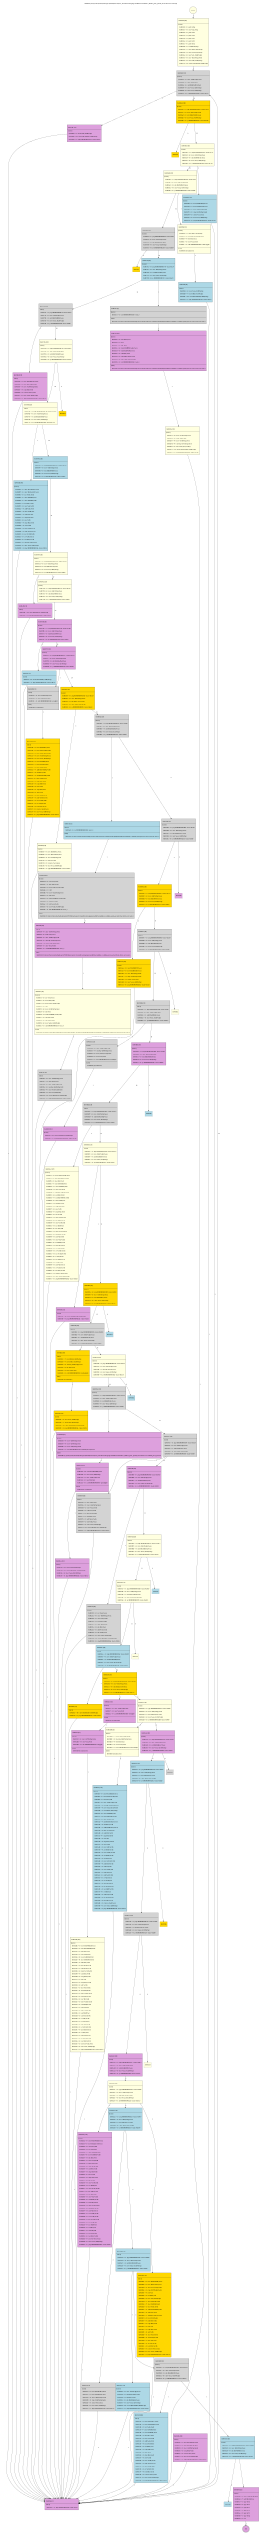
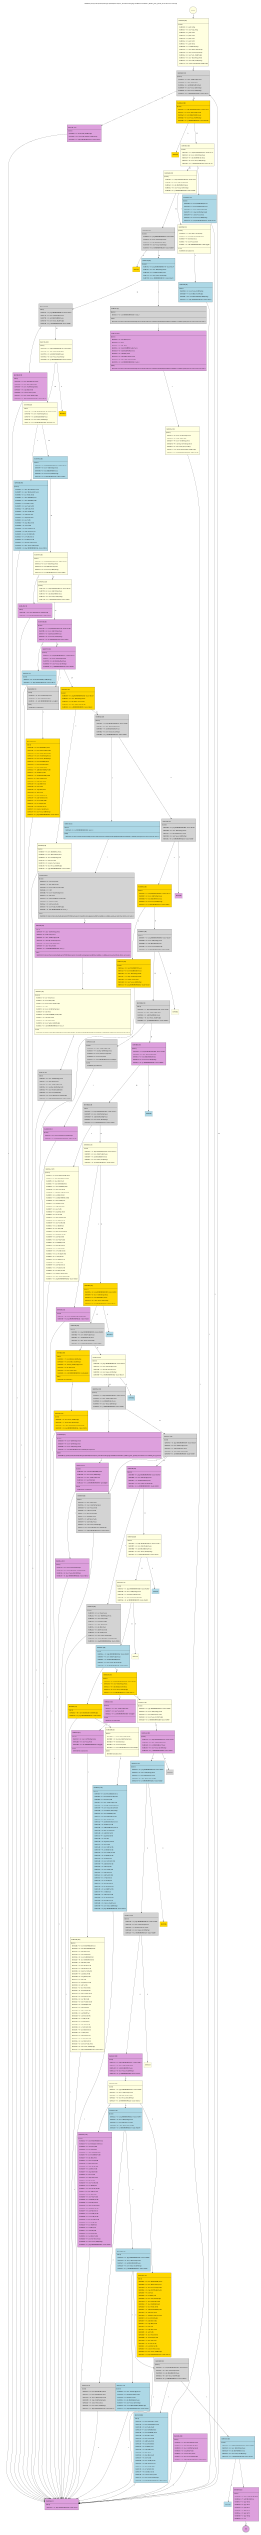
(140, 1725) -> (102, 1723)
